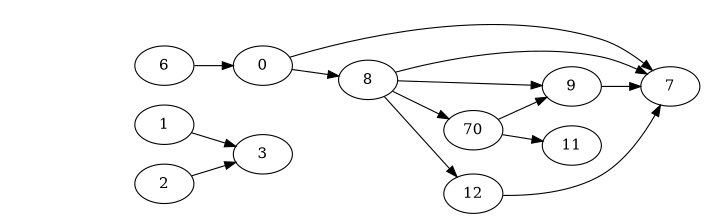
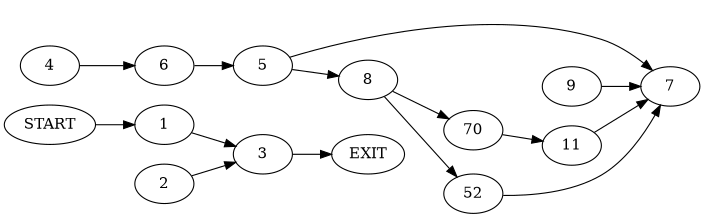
(517, 52) -> (616, 119)
none -> (50, 66)
(263, 66) -> (263, 66)
(464, 83) -> none
(517, 111) -> none
none -> (50, 125)
none -> (368, 154)
(473, 194) -> (473, 194)
